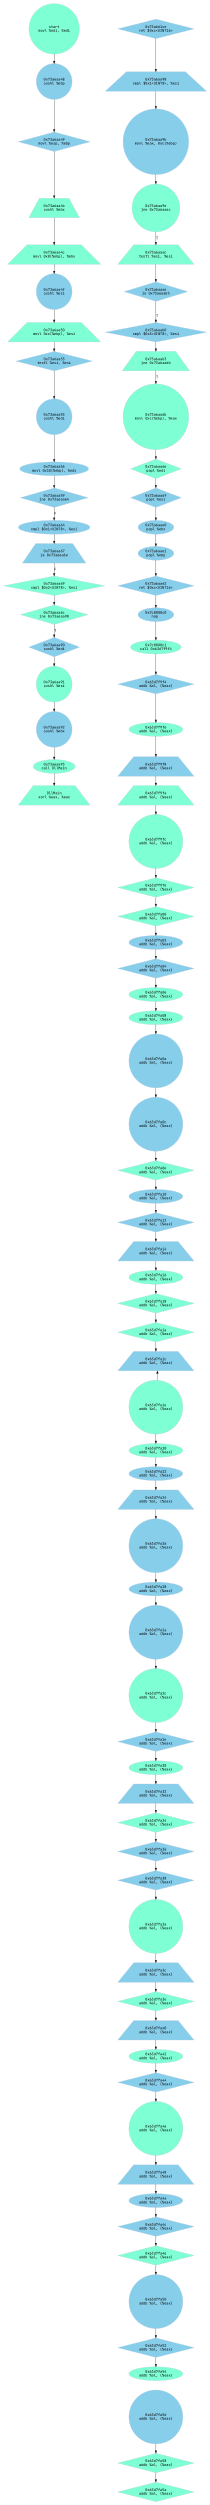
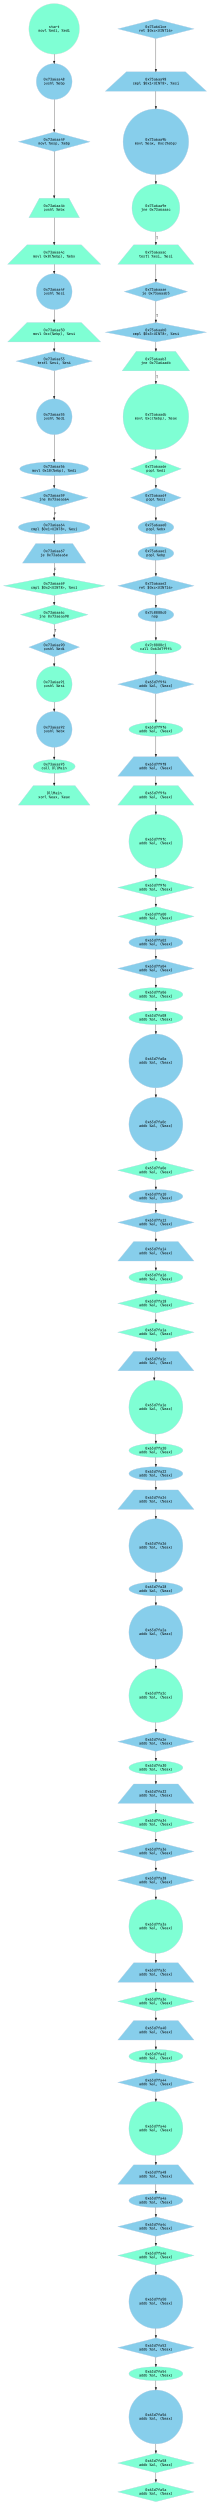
(158, 1377) -> (154, 1374)
none -> (156, 2384)
